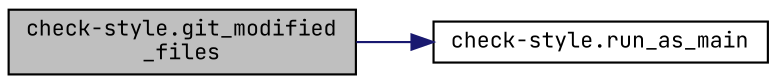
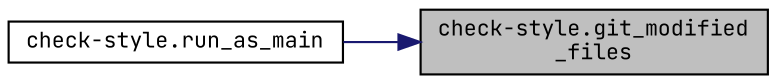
(384, 42) -> (371, 42)
